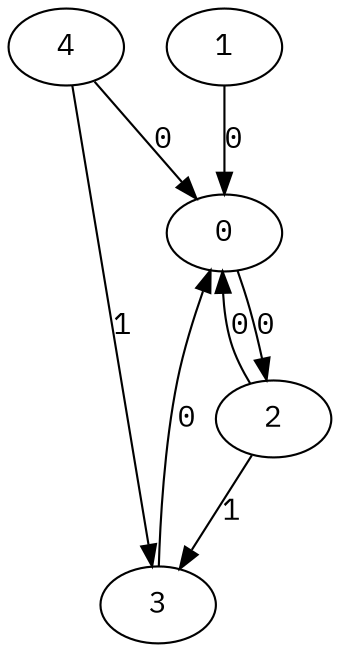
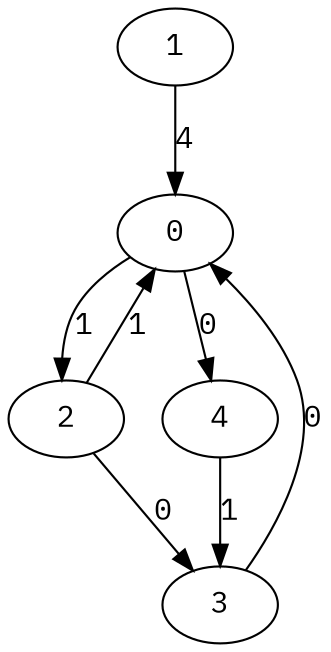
(138, 132) -> (195, 315)
(234, 140) -> (185, 140)
(240, 326) -> (138, 326)
(266, 326) -> (84, 326)
(232, 512) -> (164, 512)
